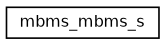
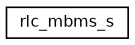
(83, 23) -> (67, 23)
